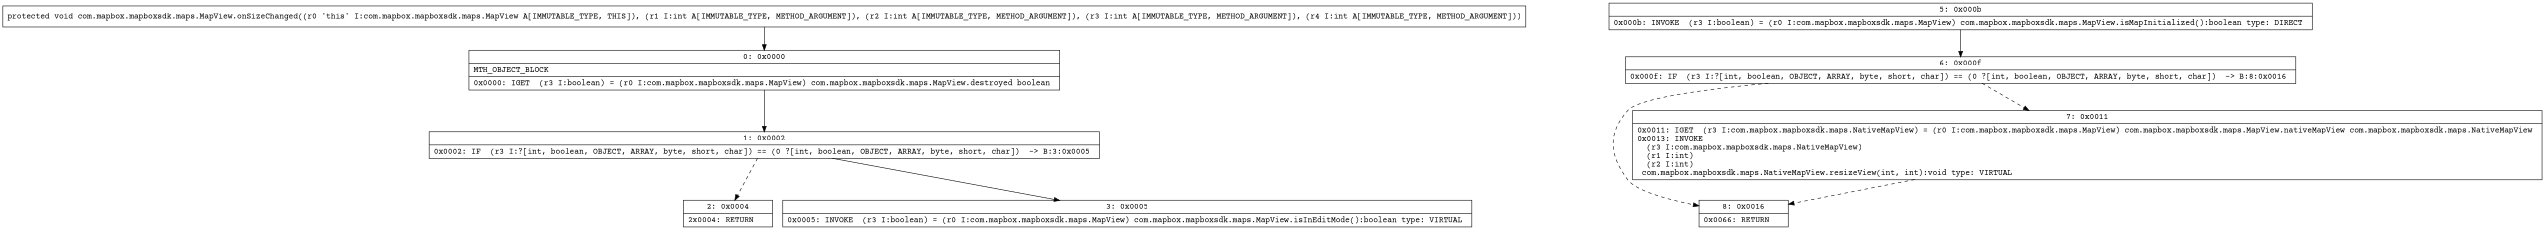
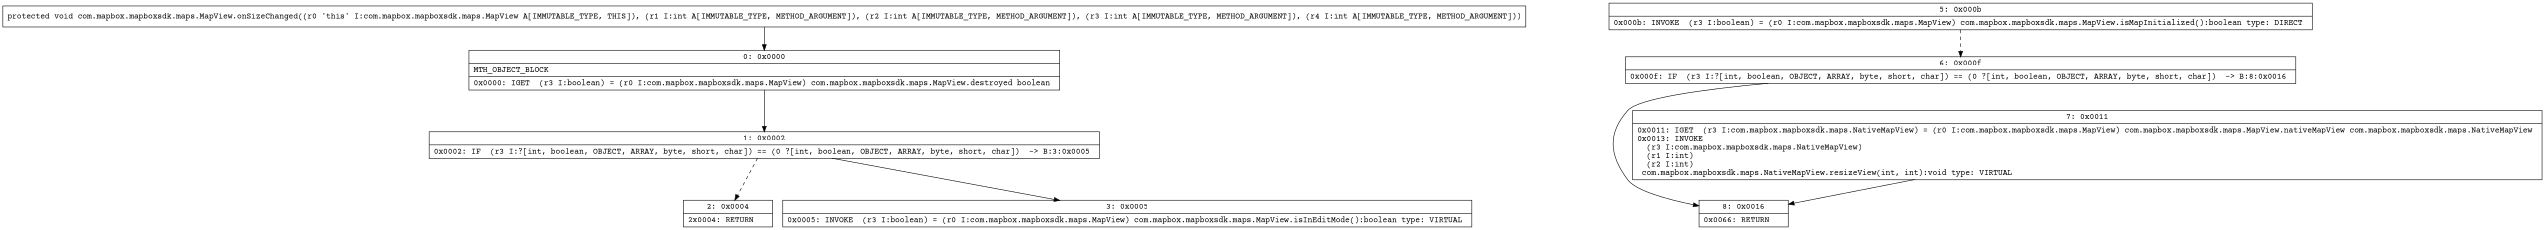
(1961, 41) -> (1961, 41)
(2003, 96) -> none
(1627, 112) -> (1627, 112)
(1854, 191) -> (1854, 191)
